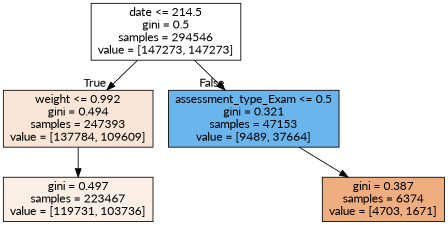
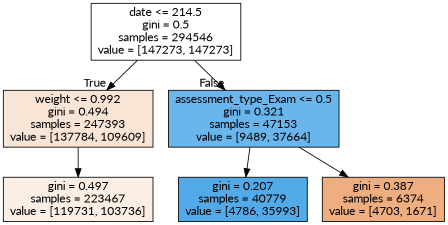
none -> (243, 199)
